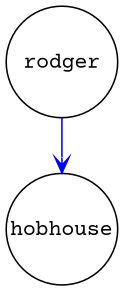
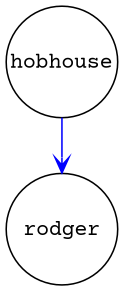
(62, 137) -> (62, 137)
